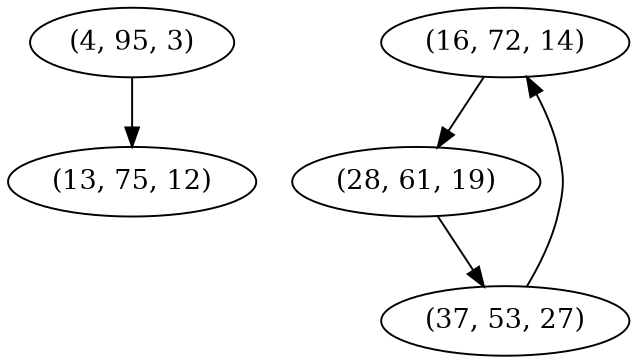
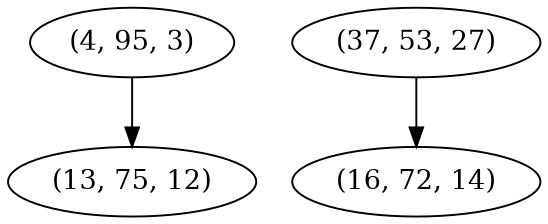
(416, 182) -> none
